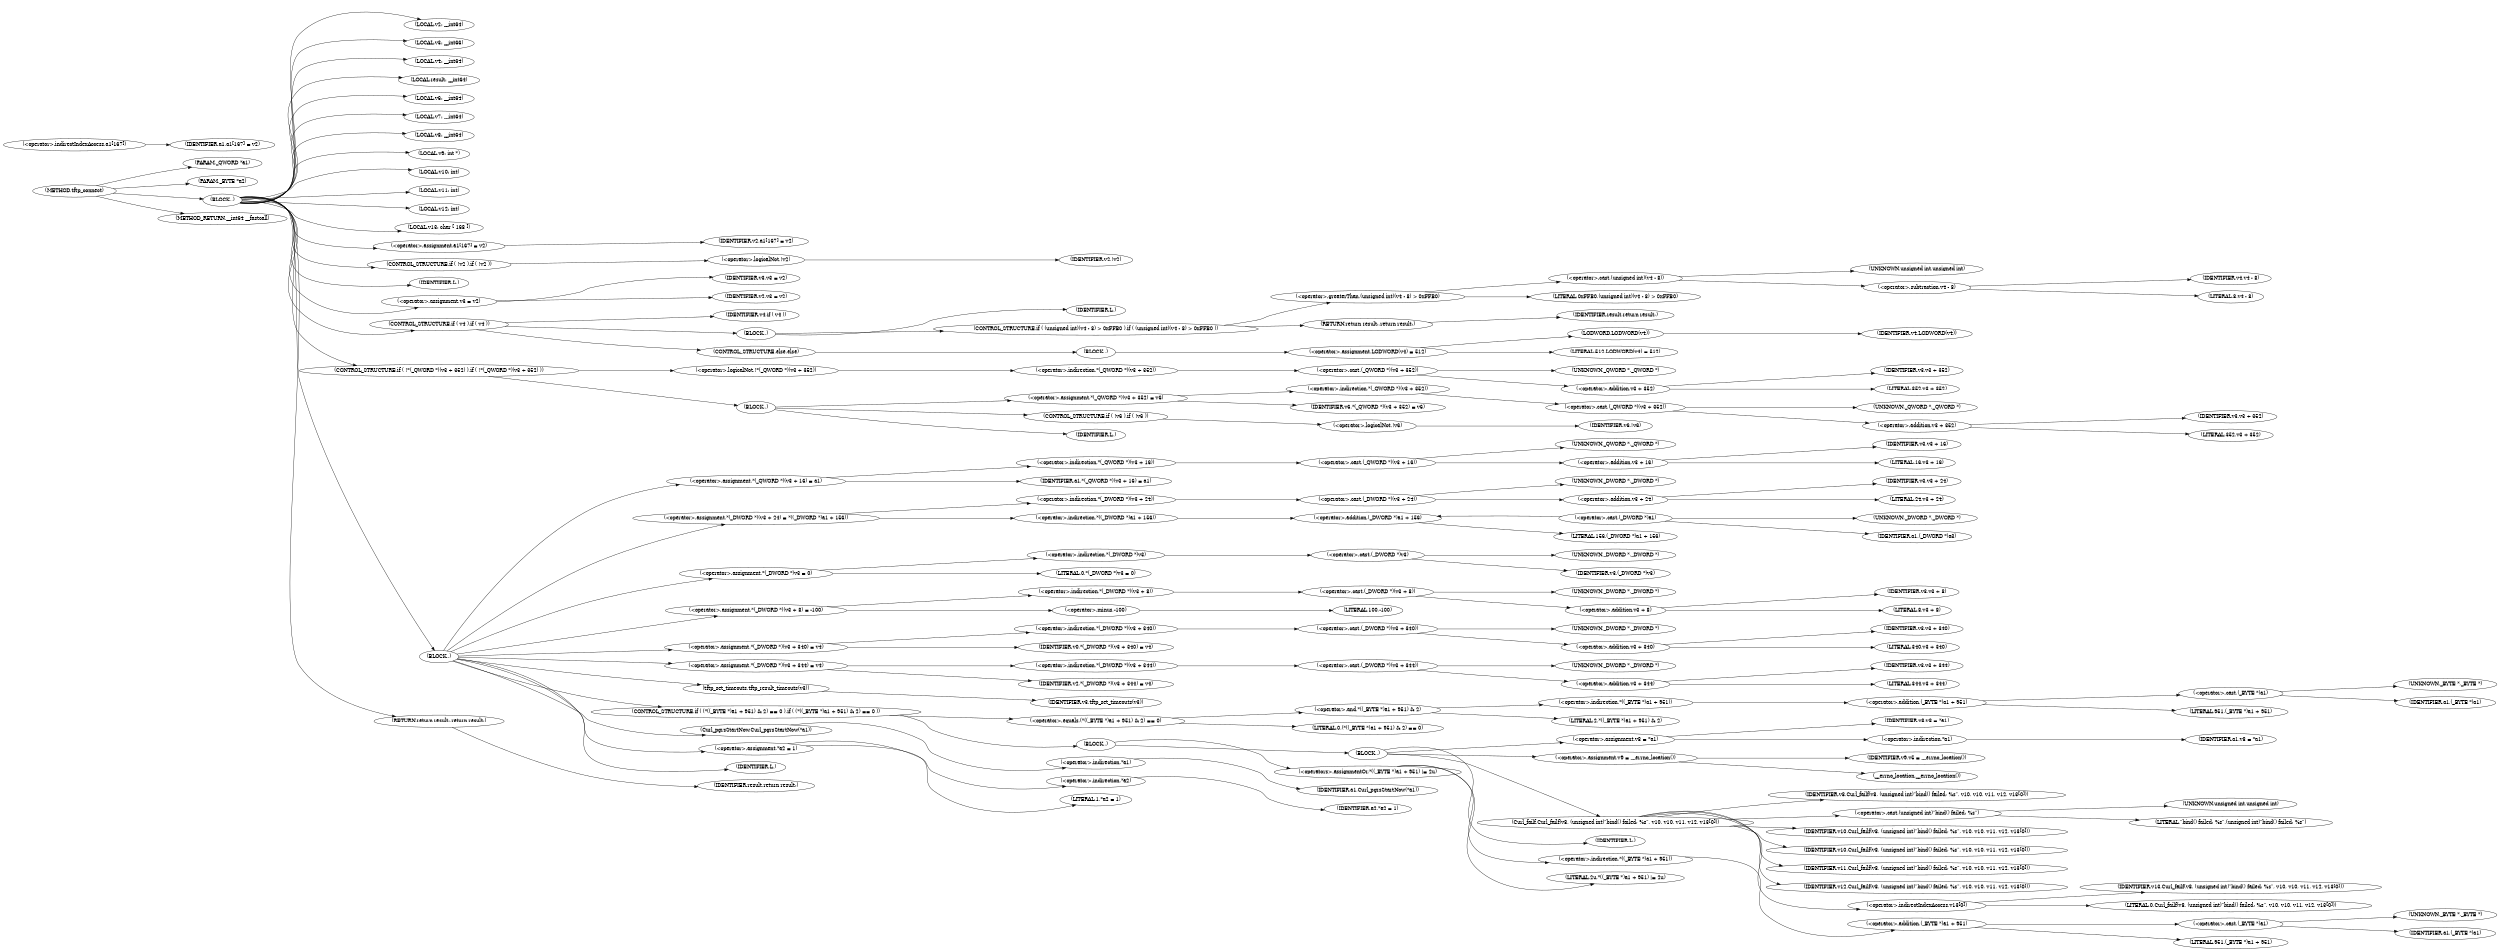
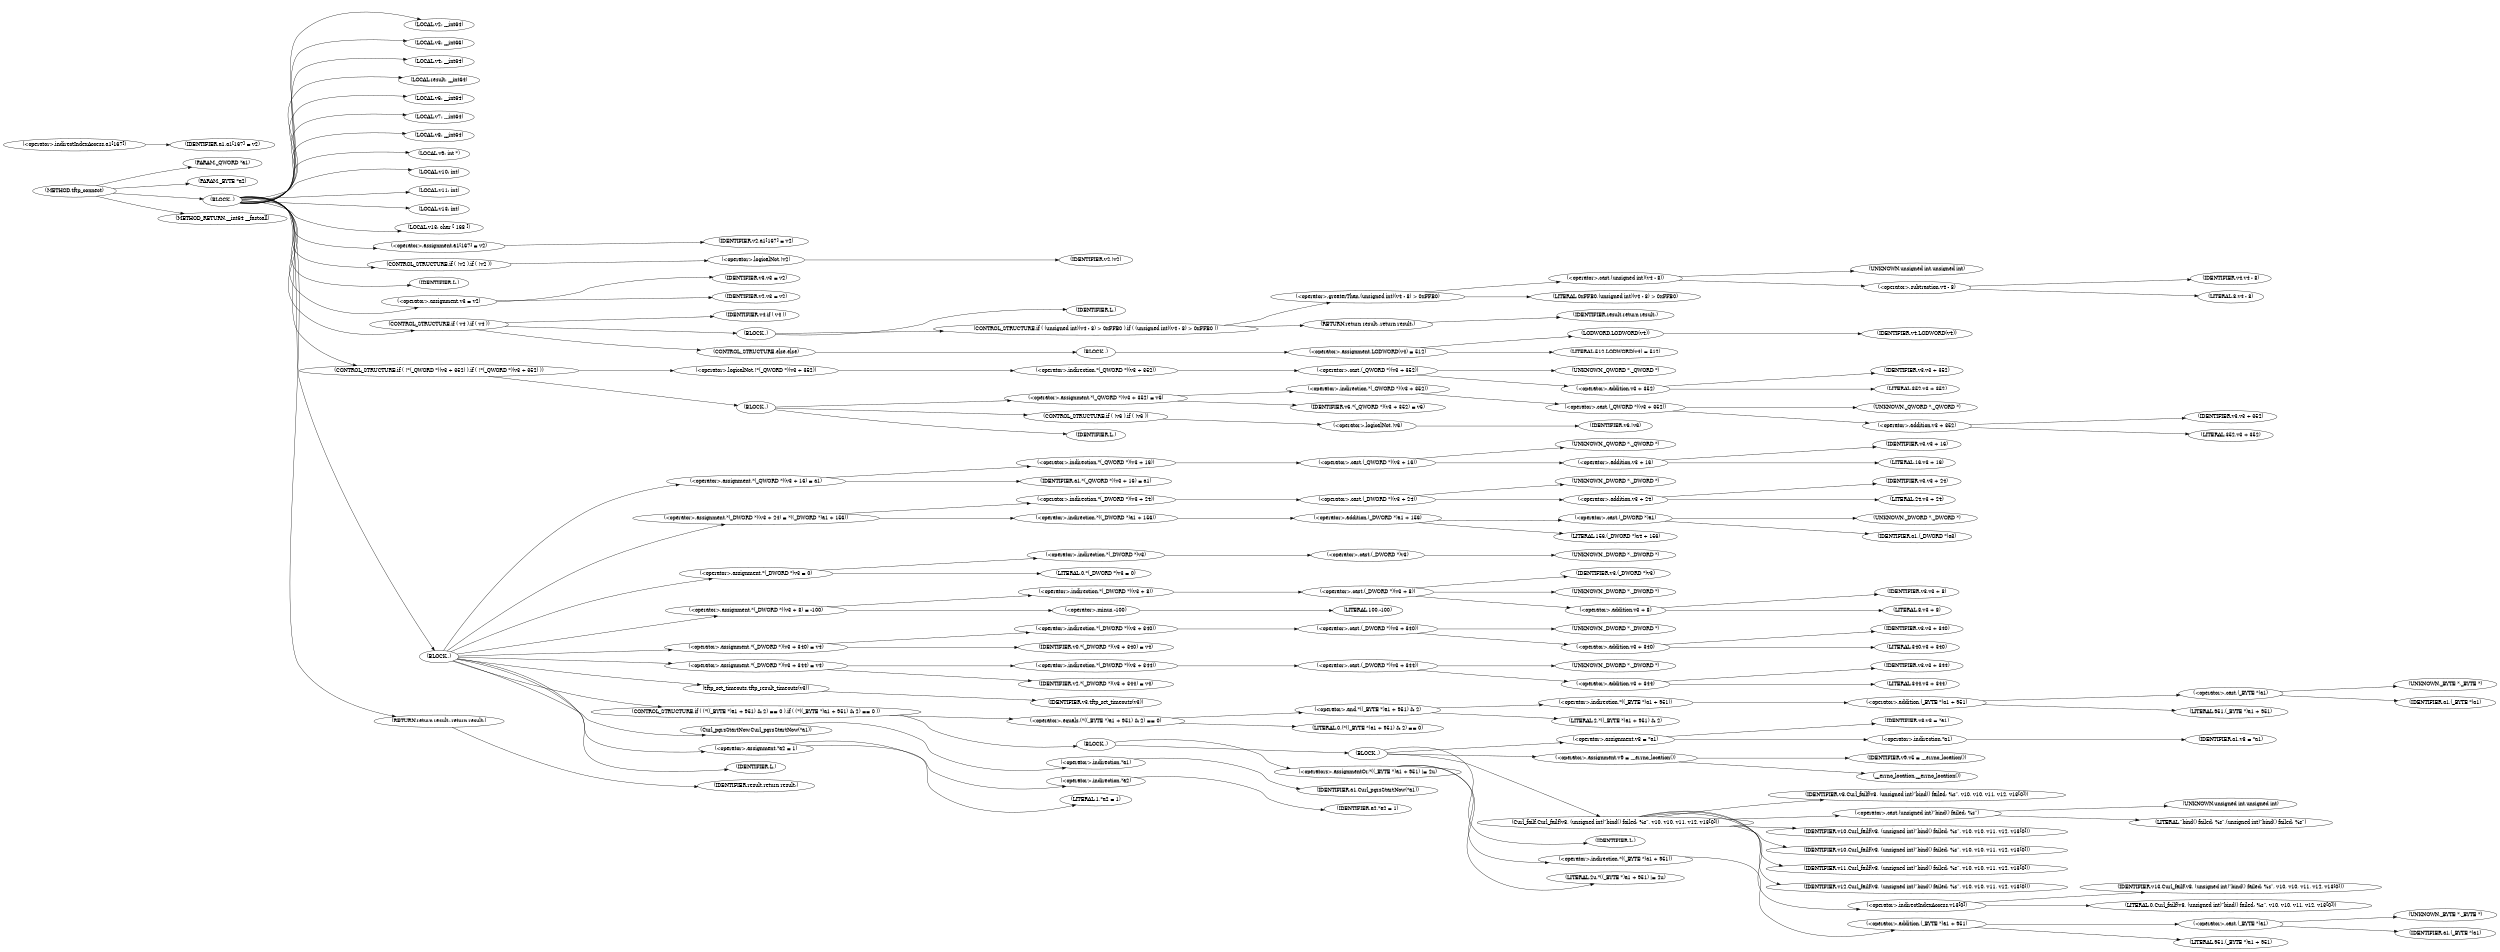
(439, 209) -> (439, 209)
(1501, 516) -> (1498, 521)
(1615, 537) -> (1615, 537)
(1488, 565) -> (1490, 582)
